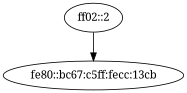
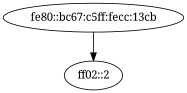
(93, 43) -> (93, 43)
